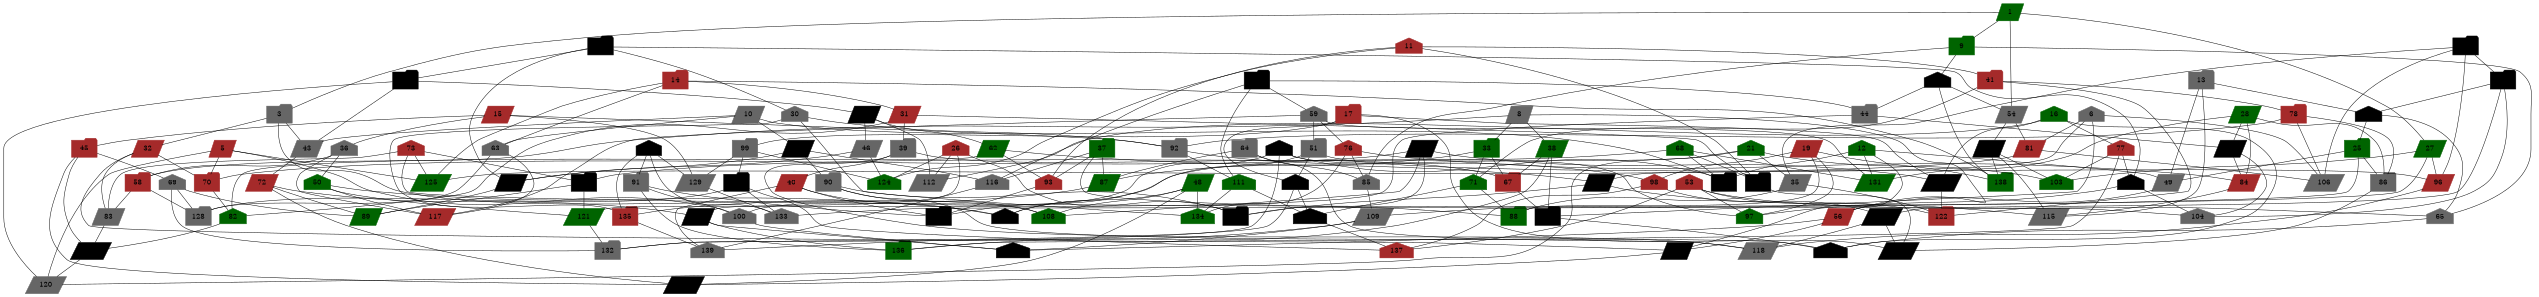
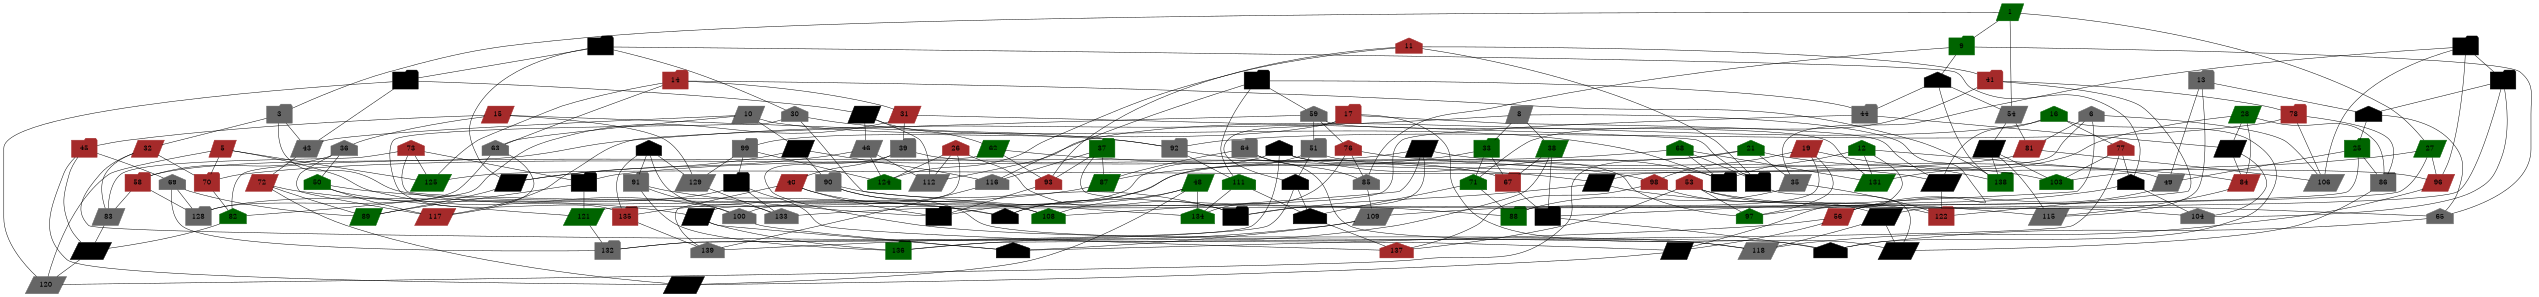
none -> (897, 165)
